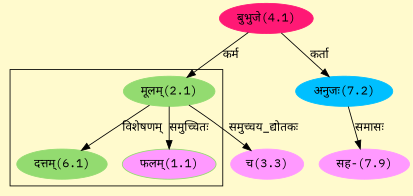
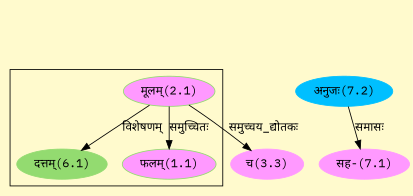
(266, 18) -> none
(169, 91) -> (169, 91)
(364, 164) -> (364, 164)
